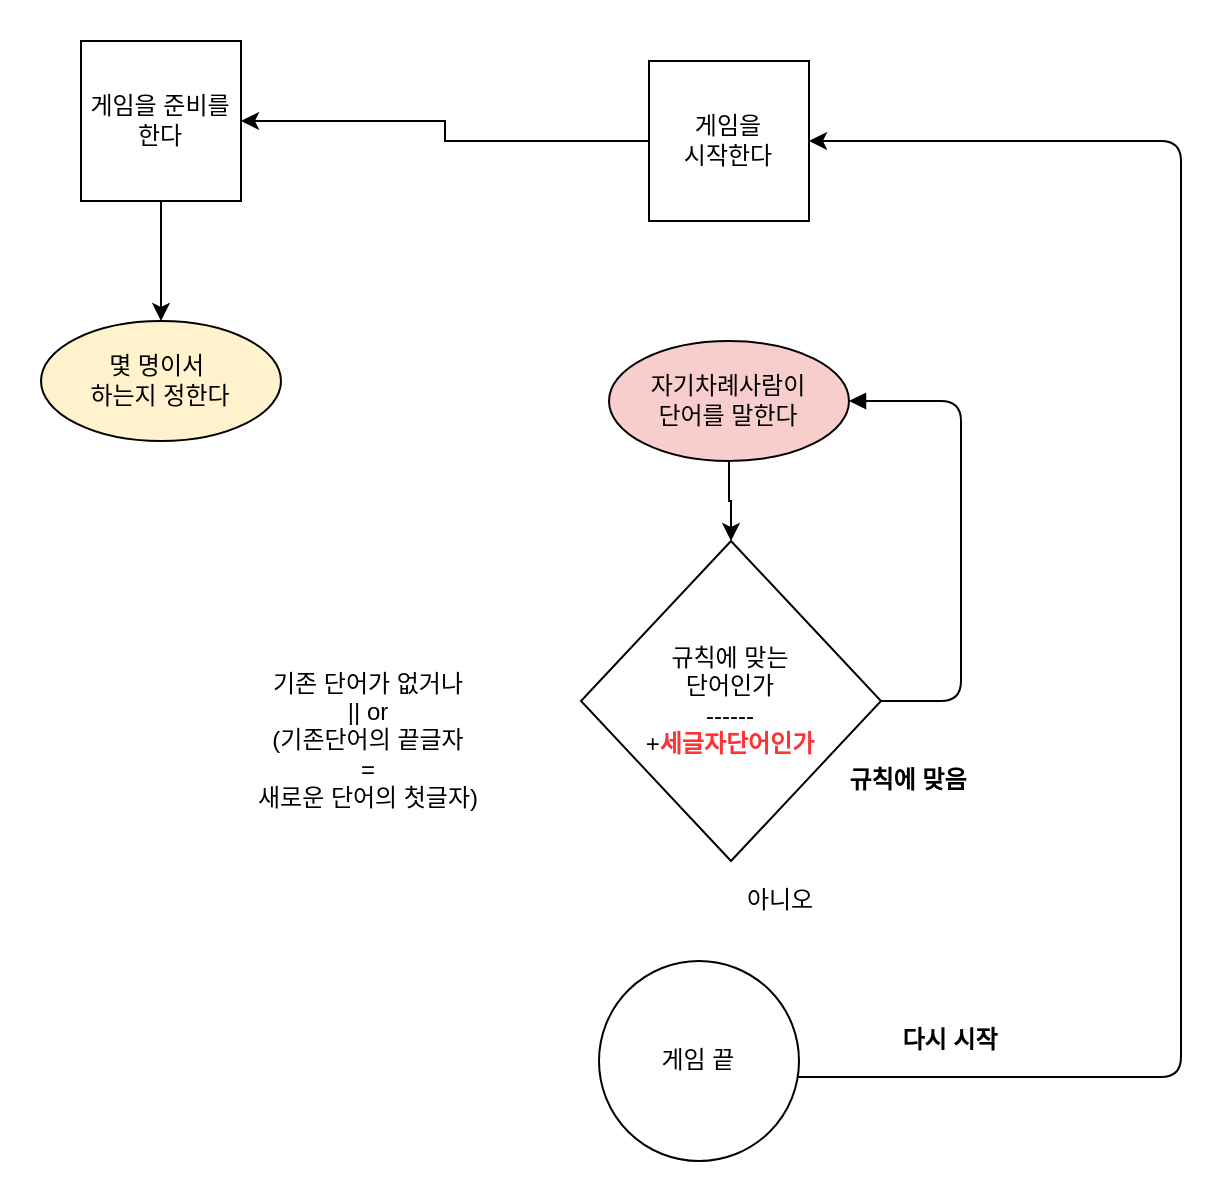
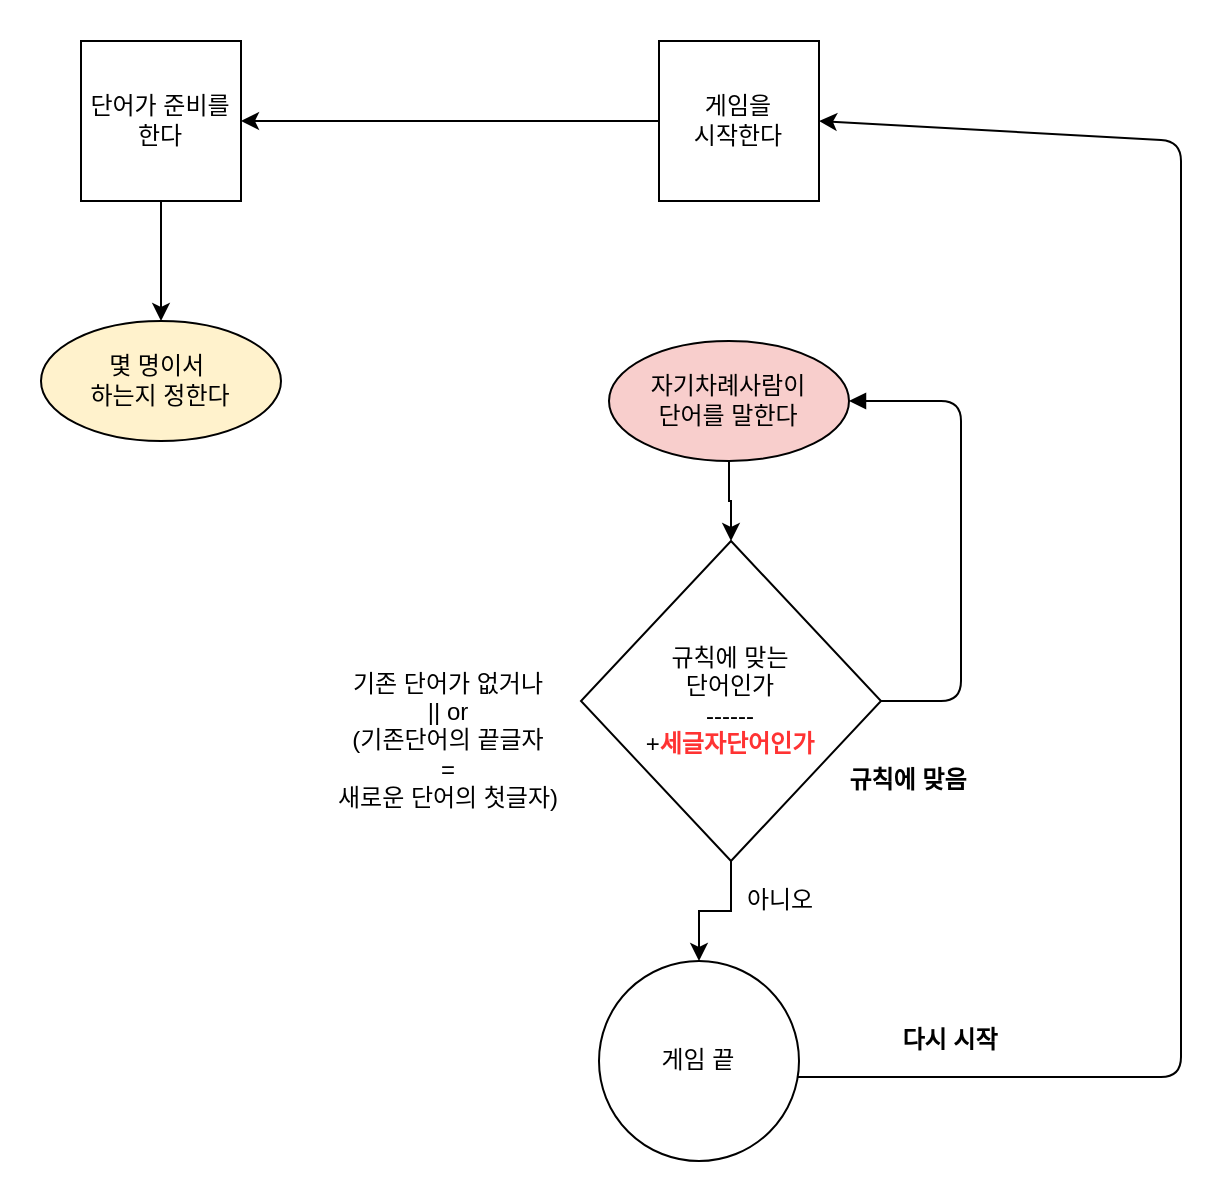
(161, 121) -> (161, 121)
(729, 141) -> (739, 121)
(369, 741) -> (449, 741)
none -> (722, 911)
